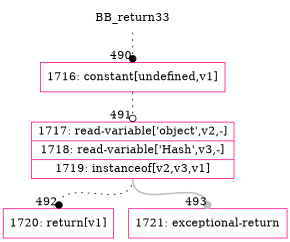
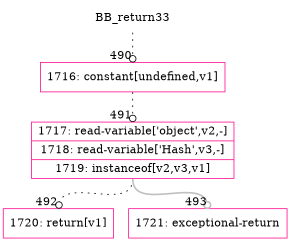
(133, 44) -> (133, 44)
(99, 194) -> (99, 194)
(167, 194) -> (167, 194)
